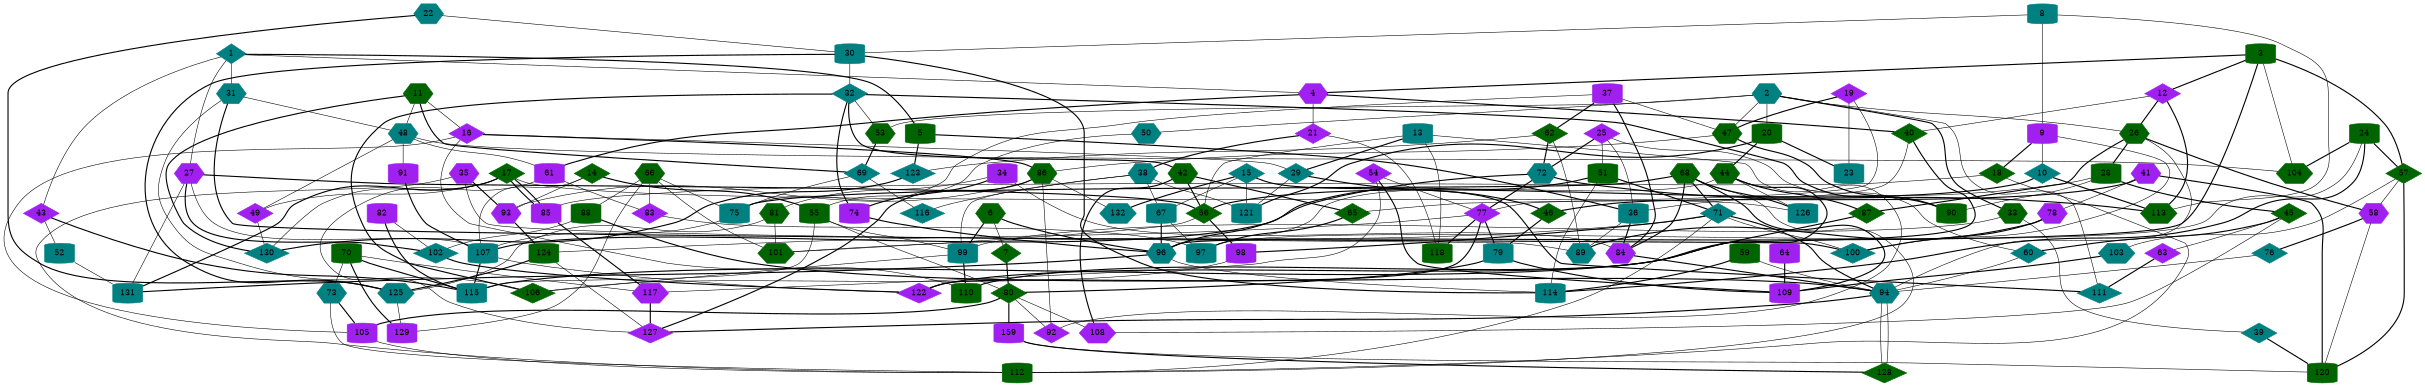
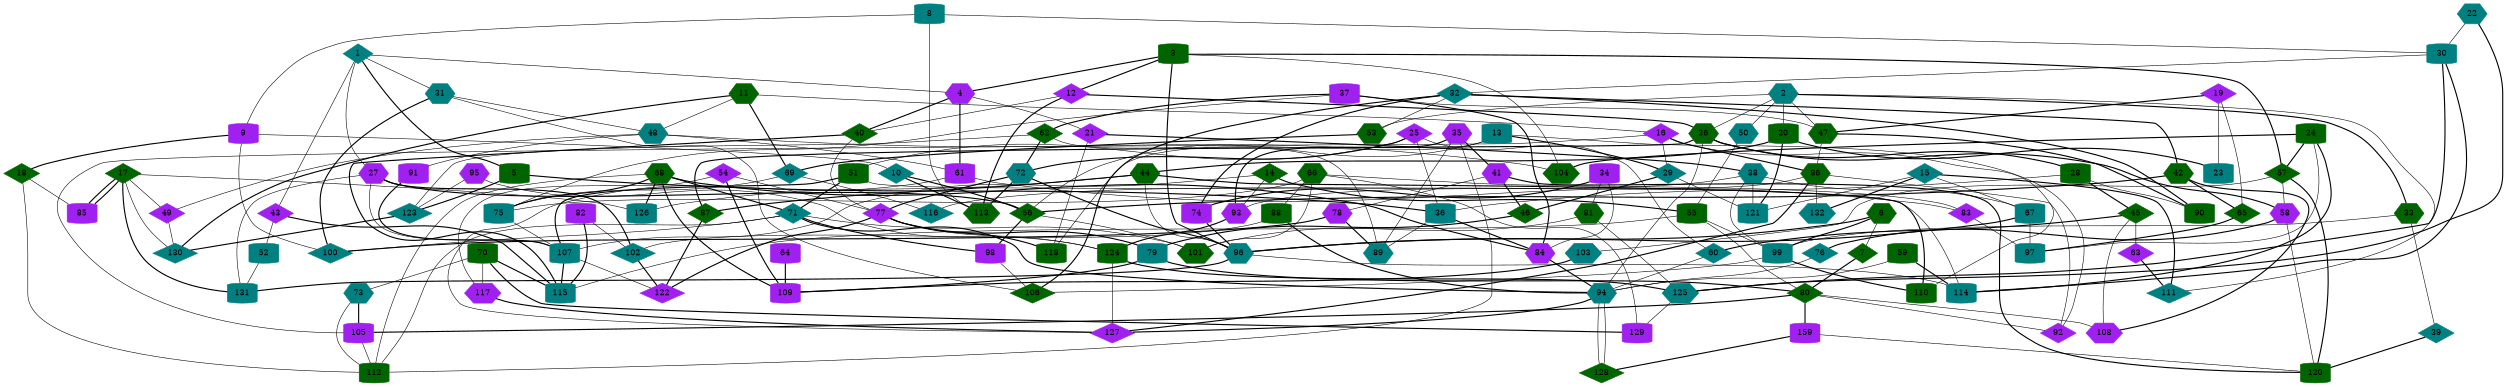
none -> (1477, 154)
none -> (474, 173)
(603, 257) -> none
